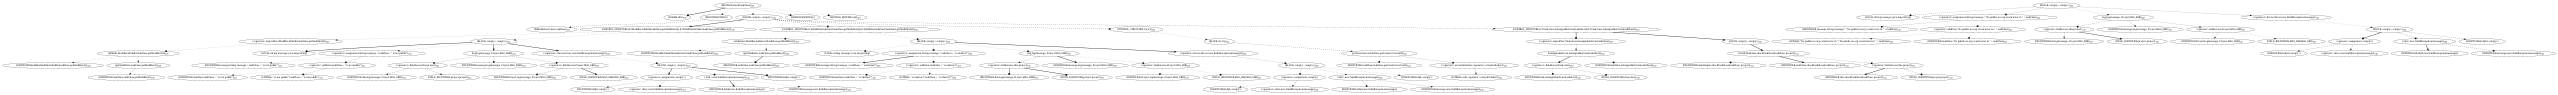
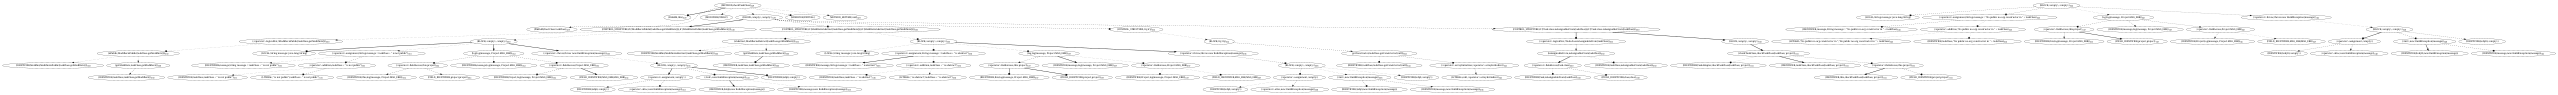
(792, 11) -> (792, 11)
(638, 24) -> (648, 26)
